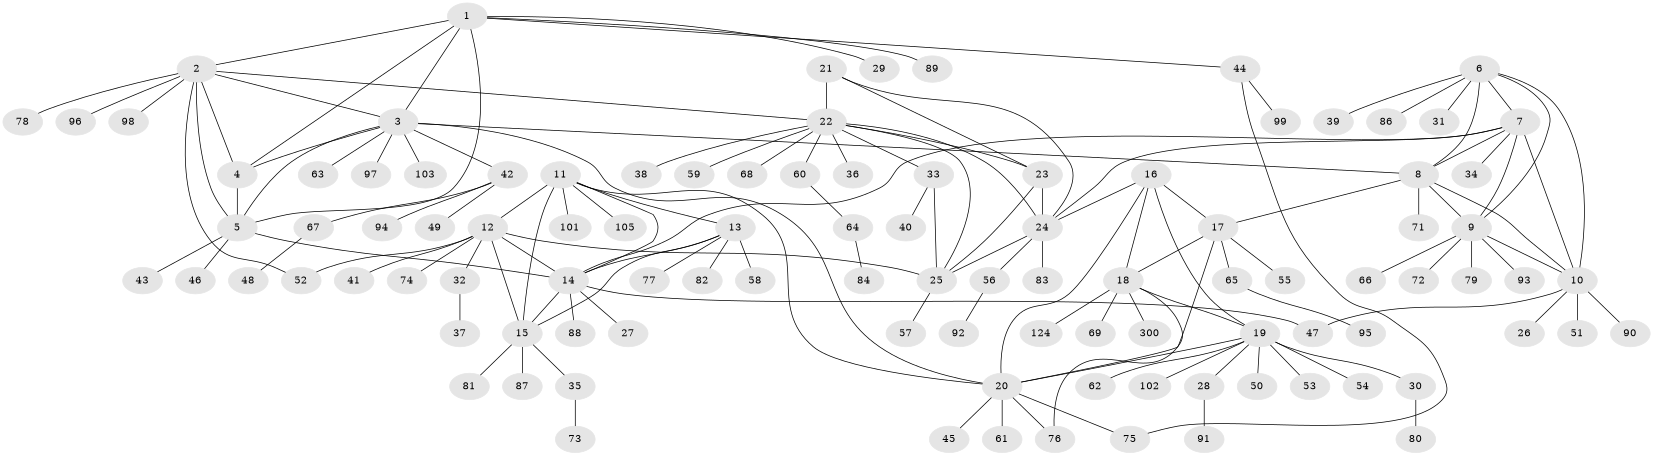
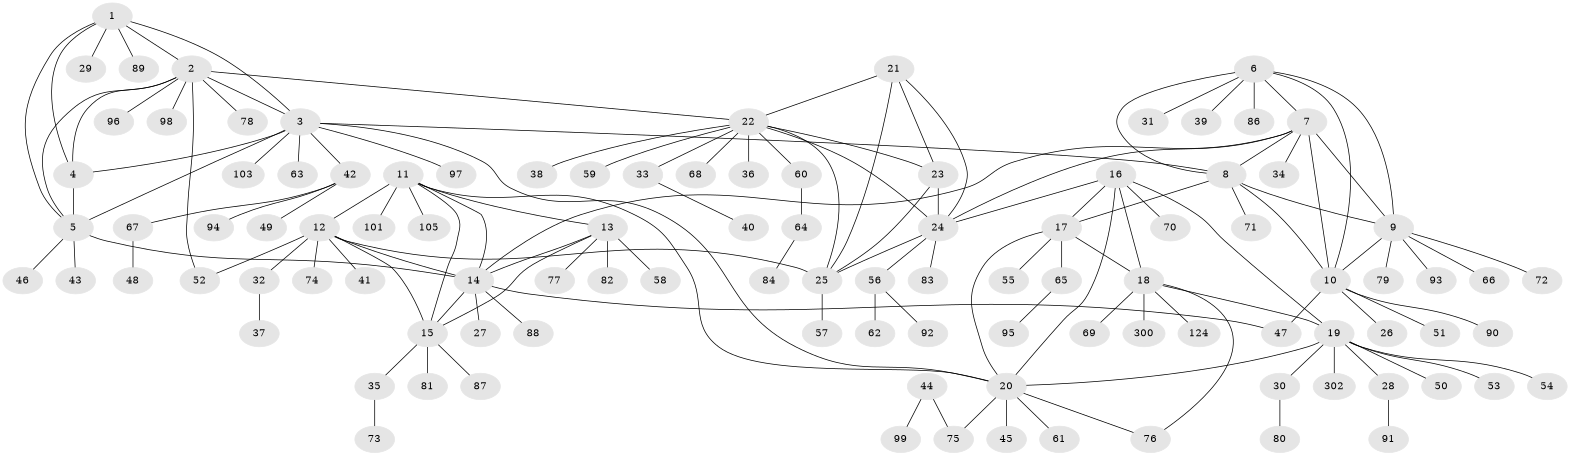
(872, 44) -> none
(935, 228) -> (870, 178)
none -> (1170, 228)
(1177, 359) -> (875, 303)
(1150, 386) -> (1334, 386)
